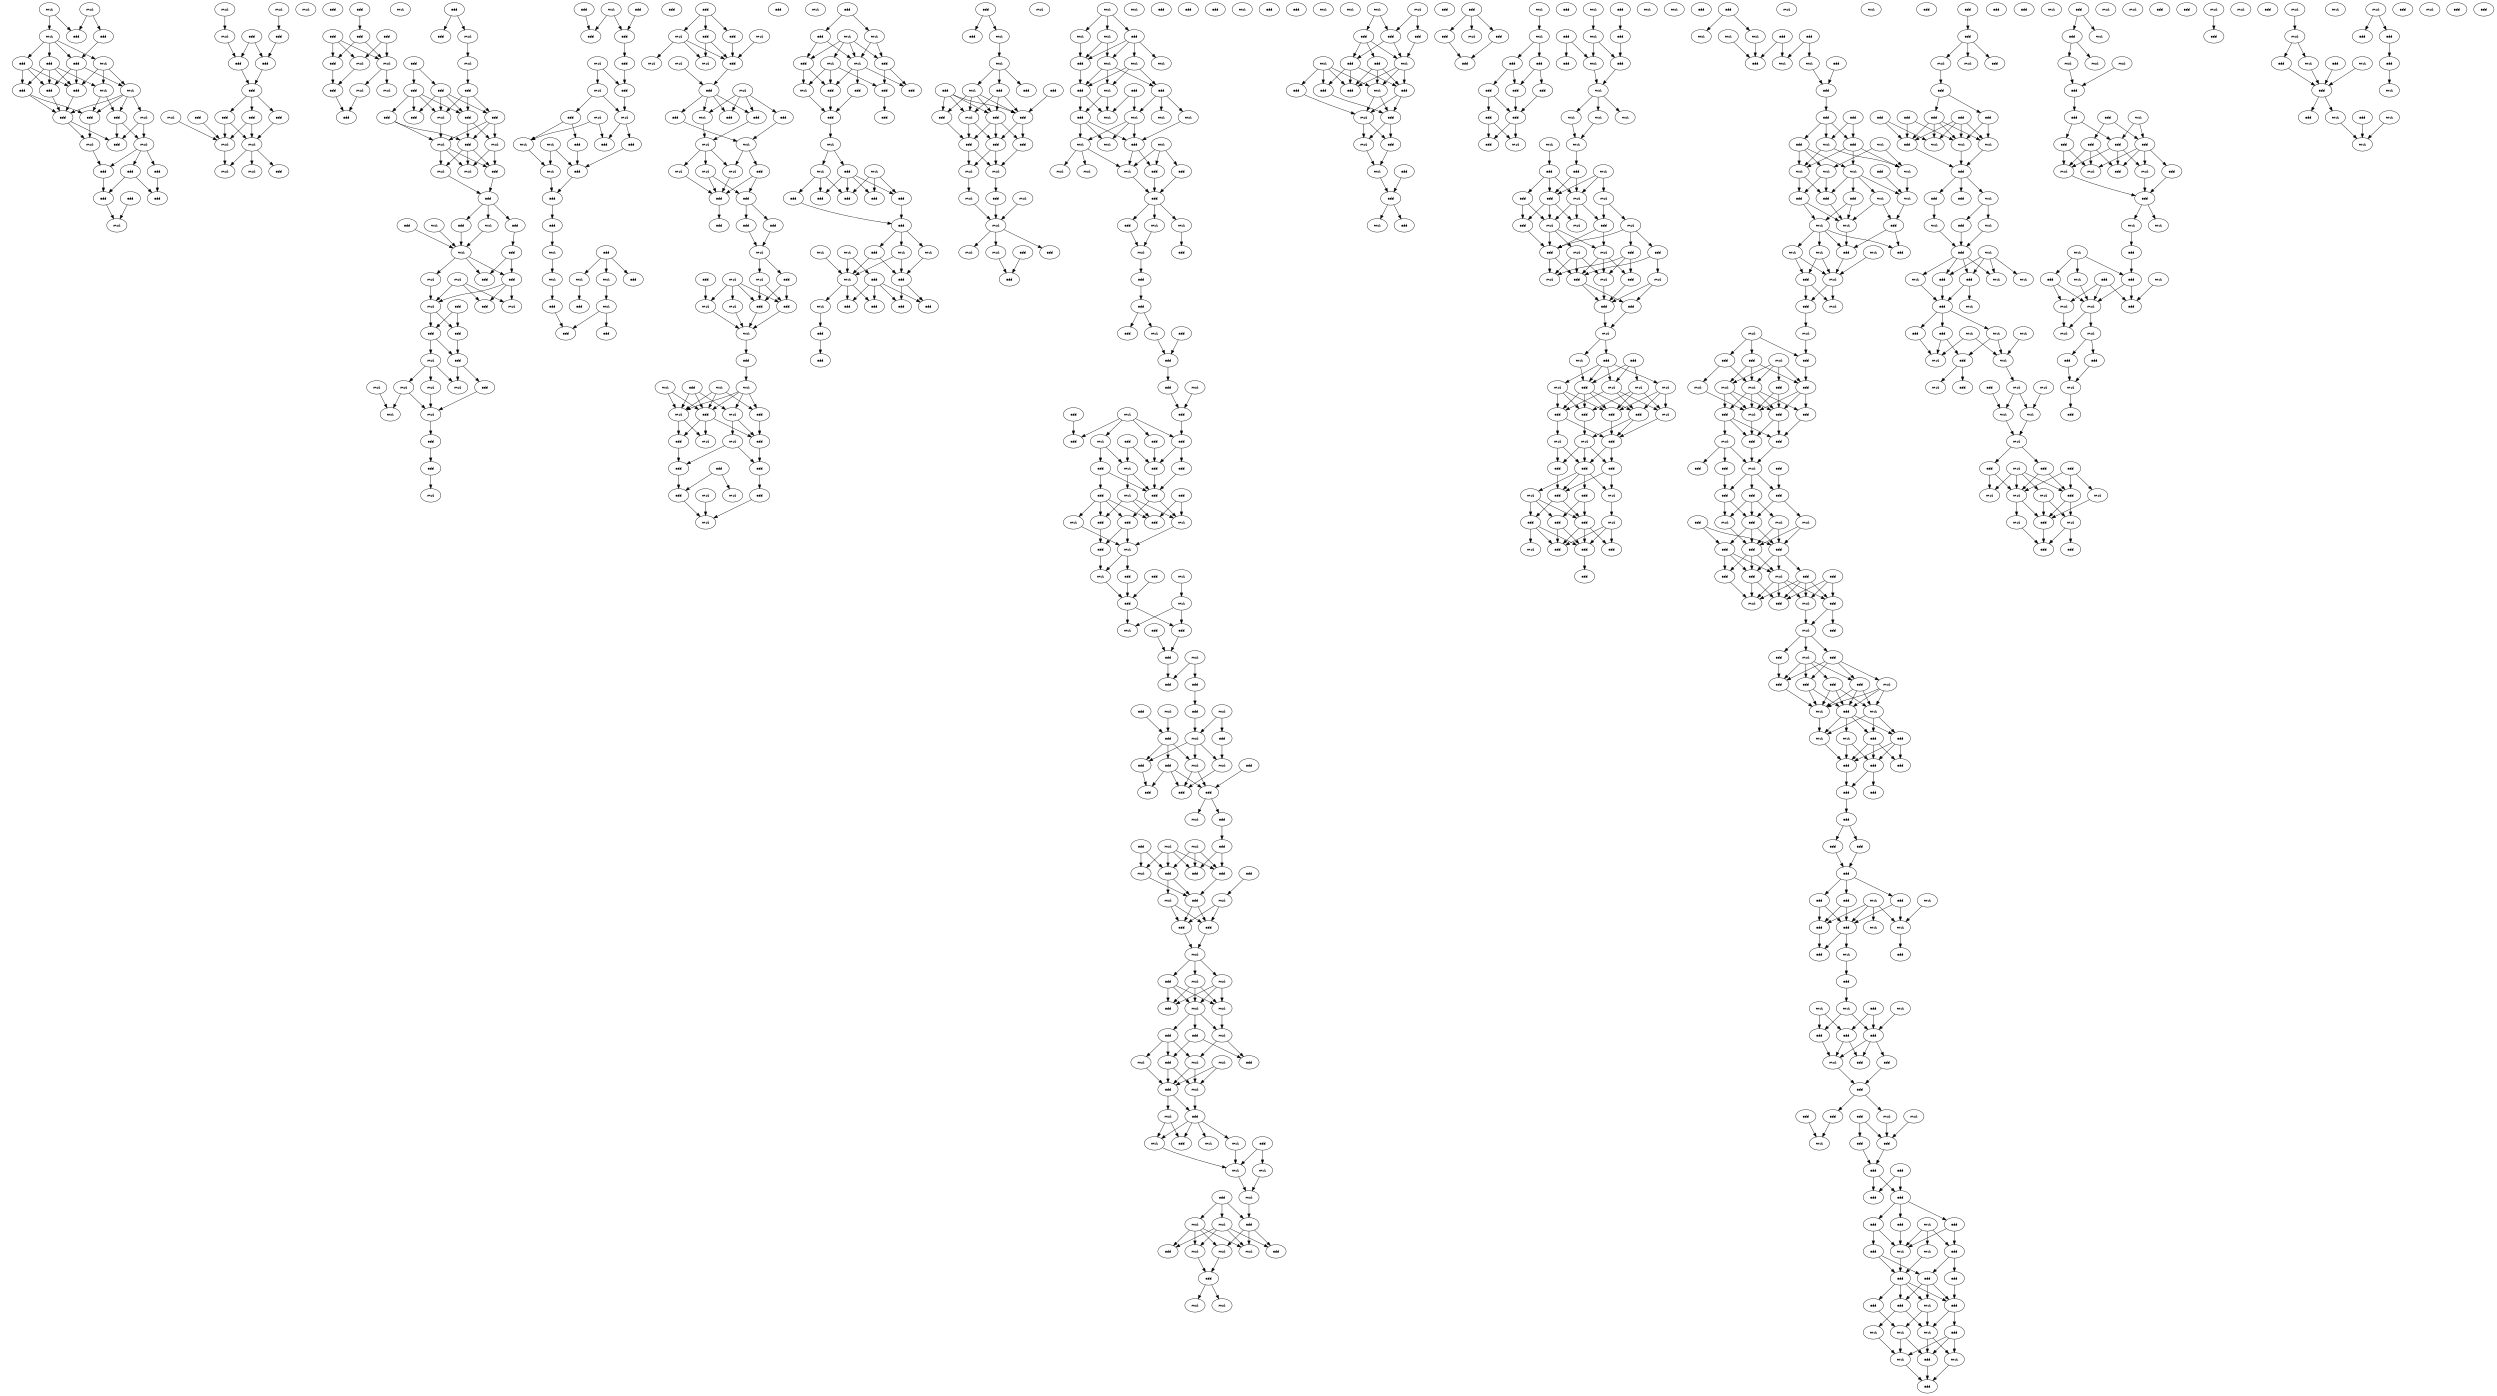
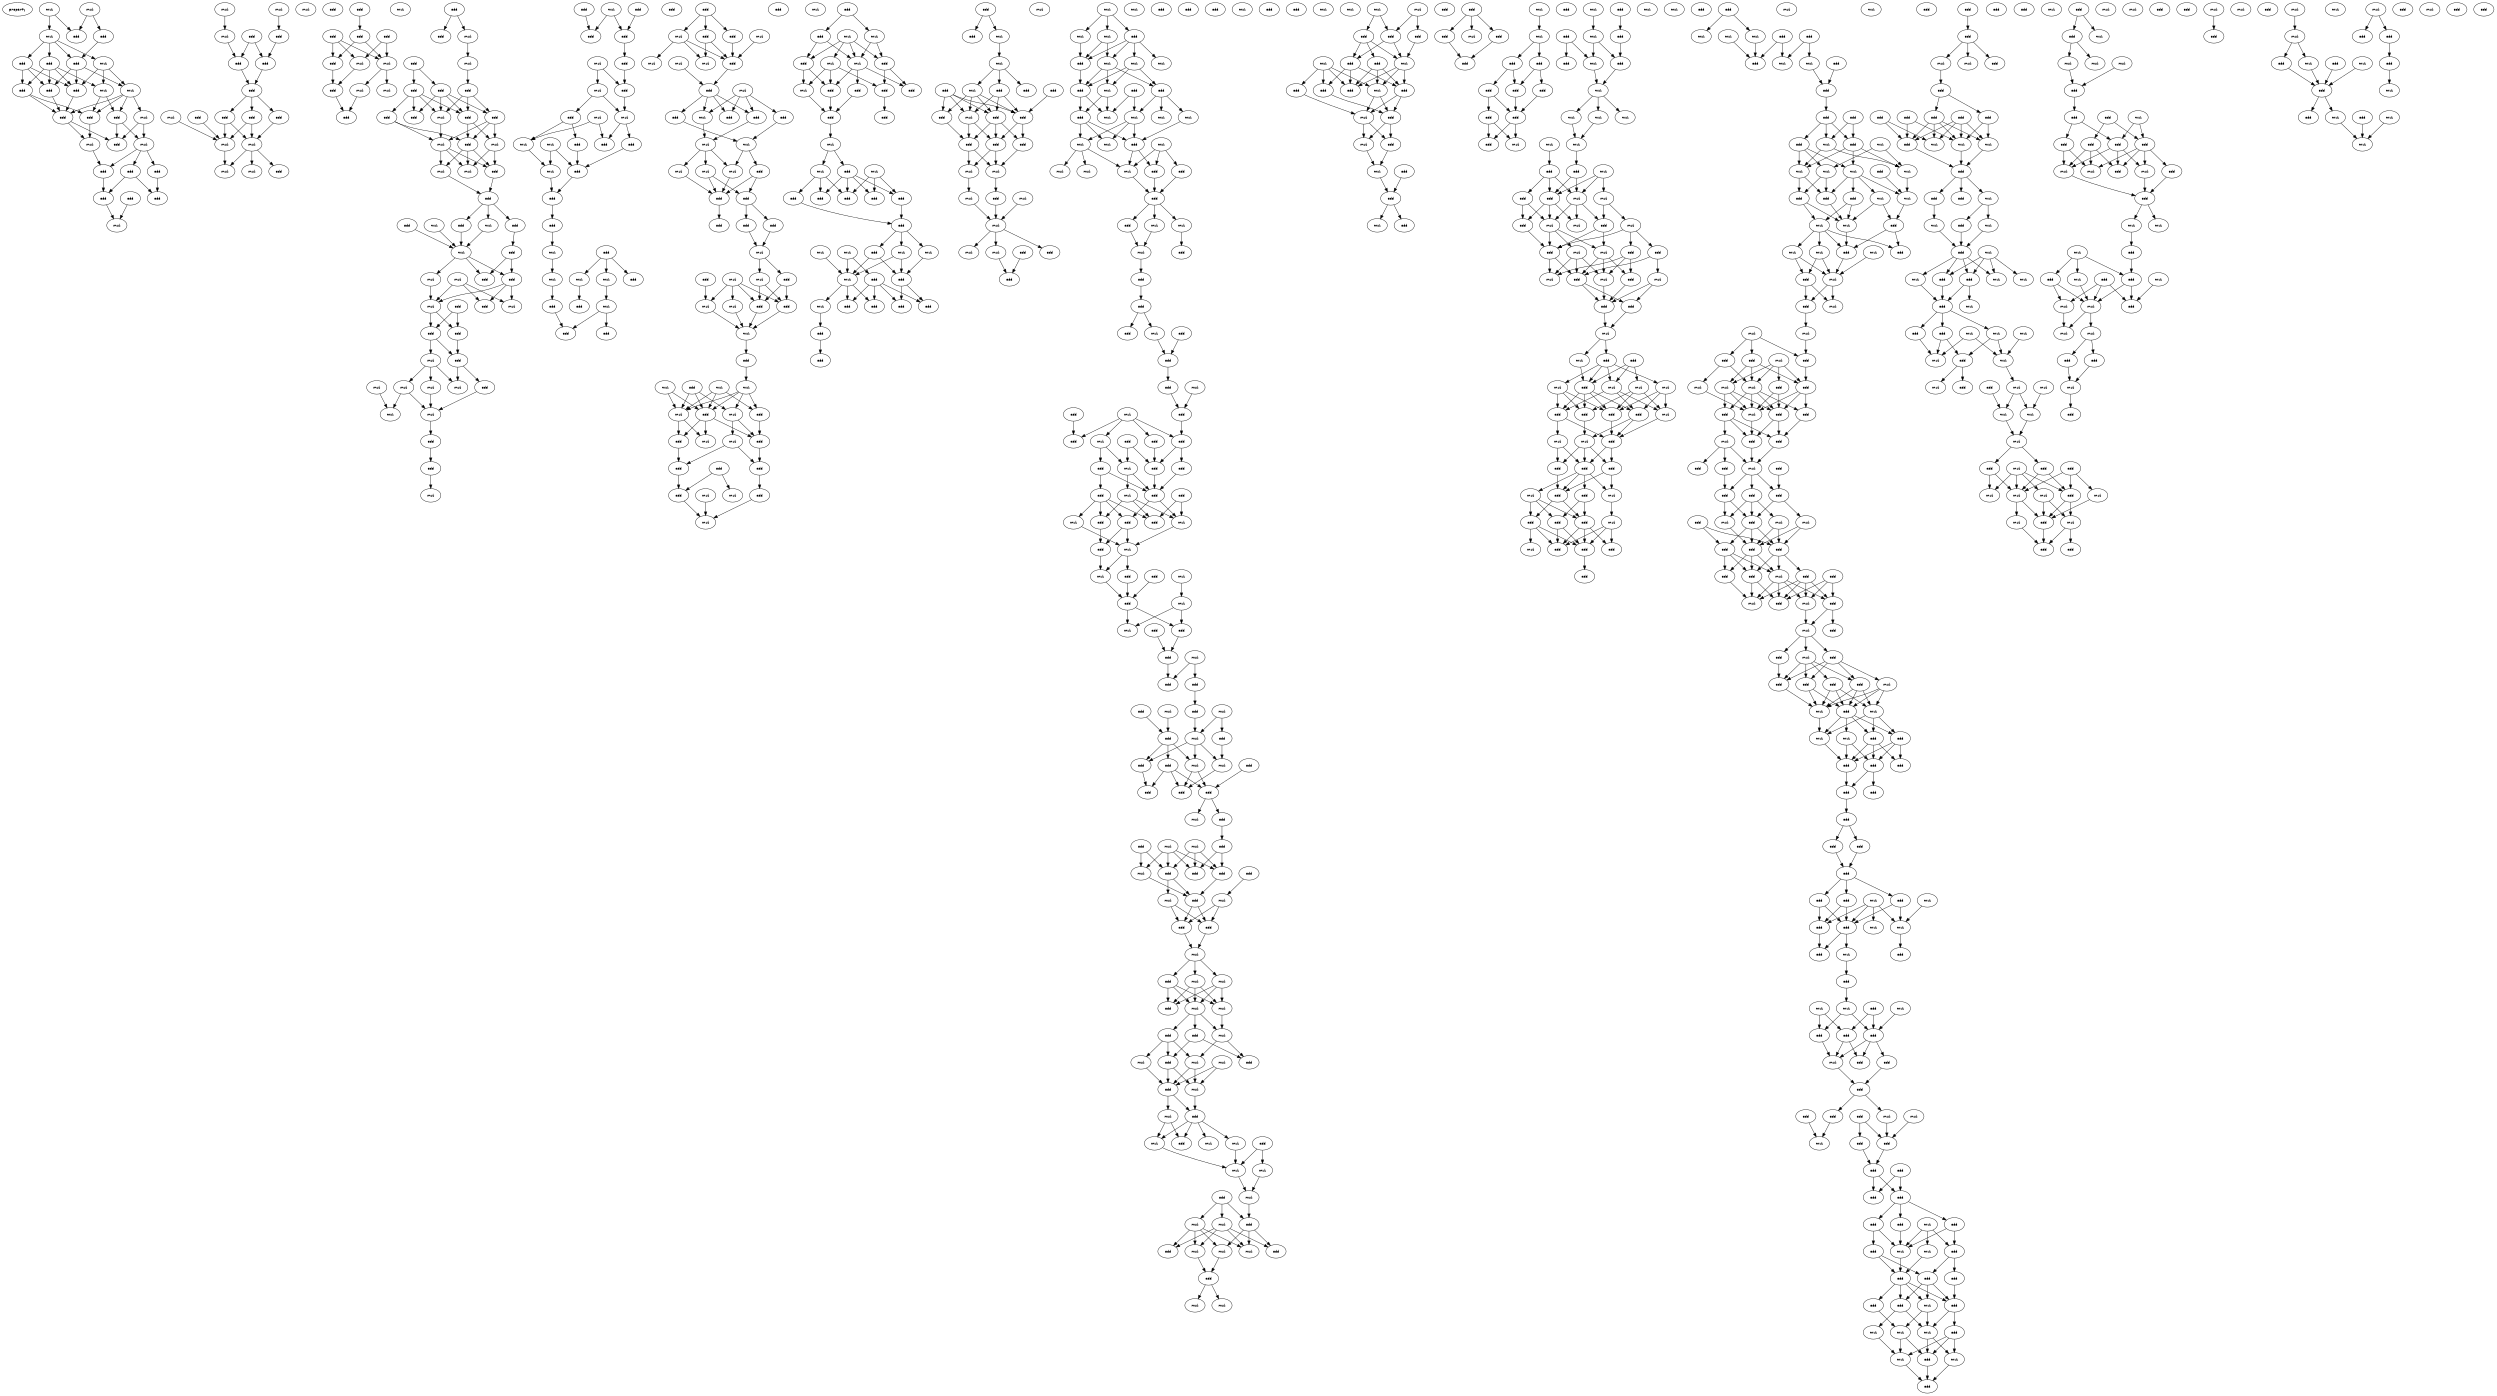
none -> (17, 9)
